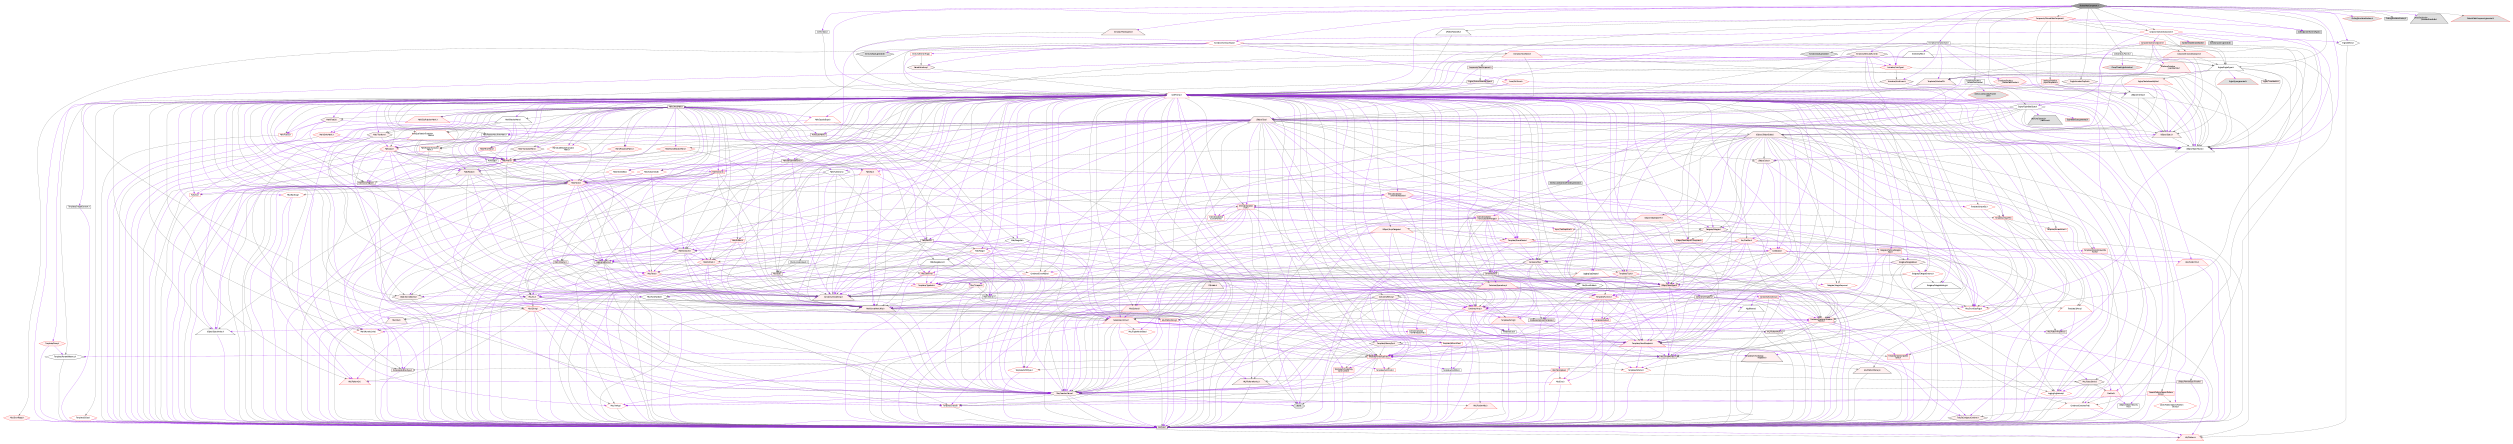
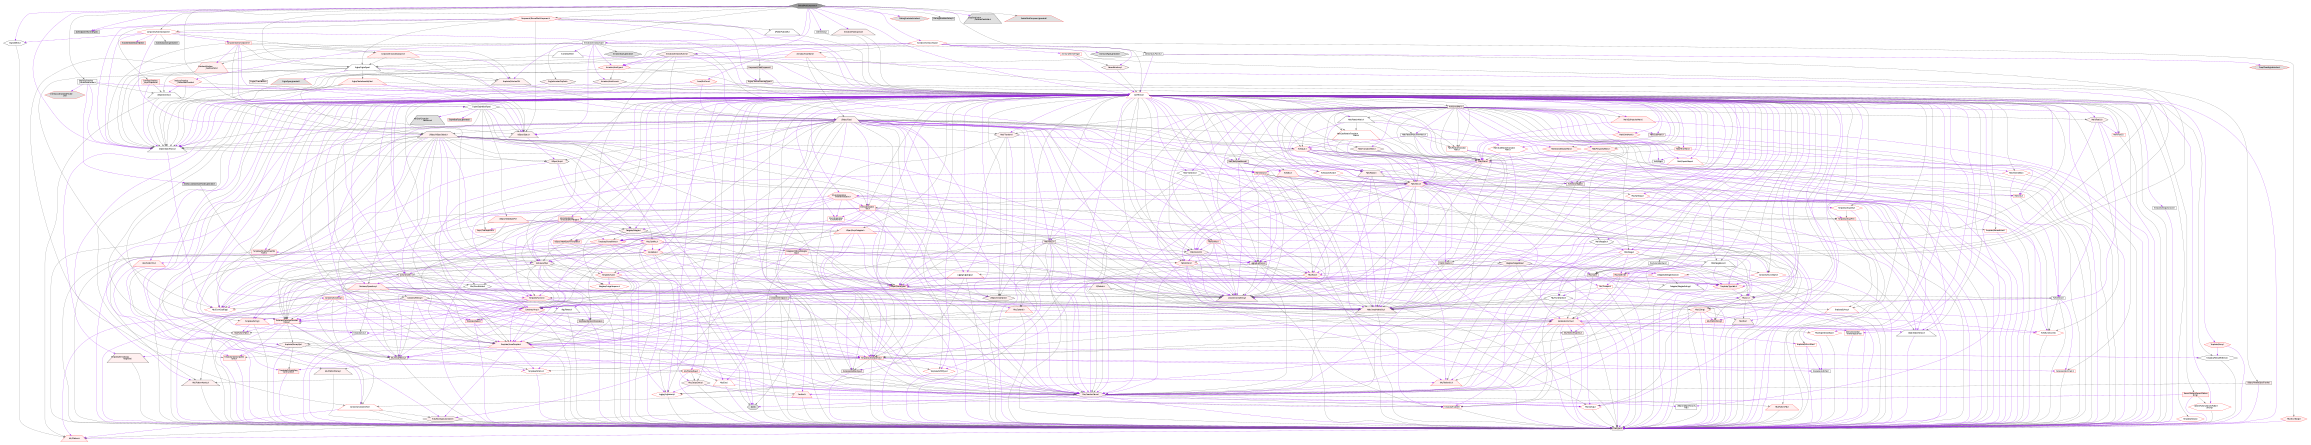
(710, 125) -> (1553, 174)
